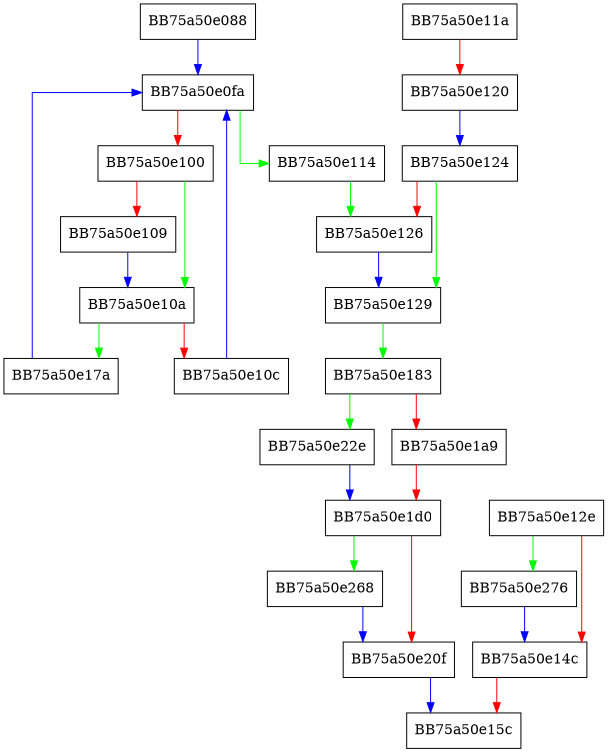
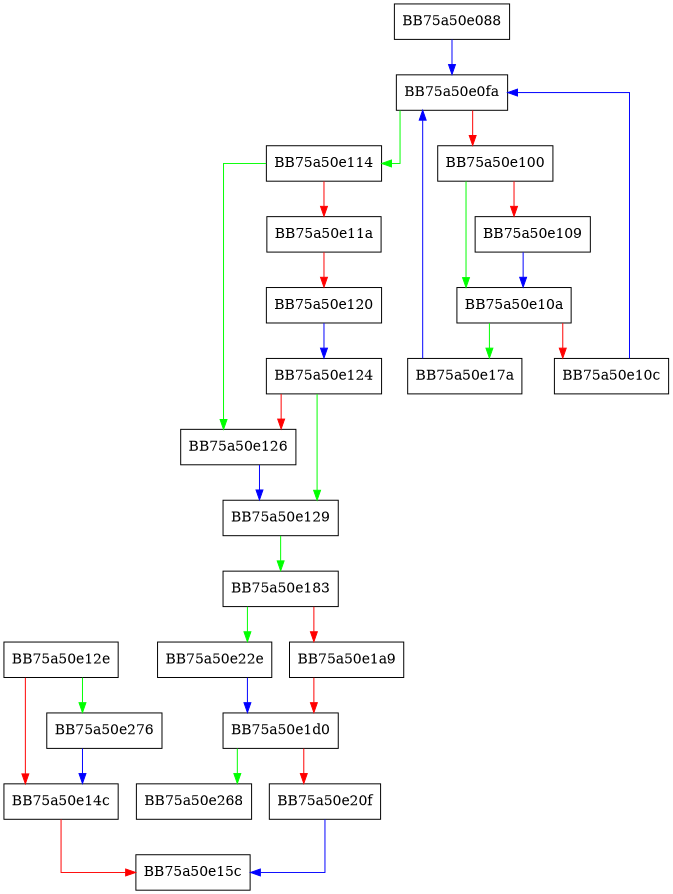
none -> (324, 194)
(363, 619) -> none
